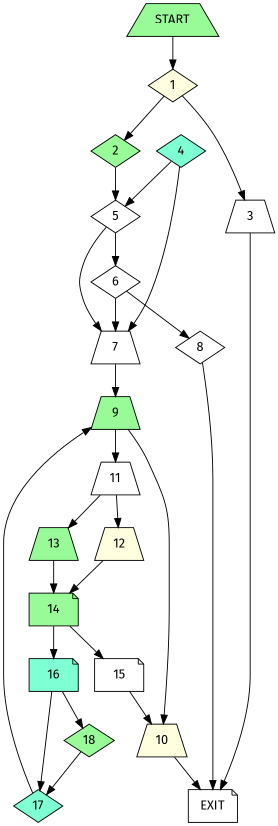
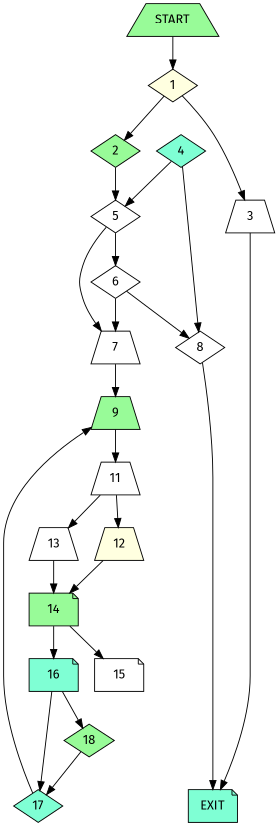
(165, 248) -> (190, 245)
(54, 544) -> (54, 544)
(162, 741) -> none
(213, 806) -> (213, 806)
